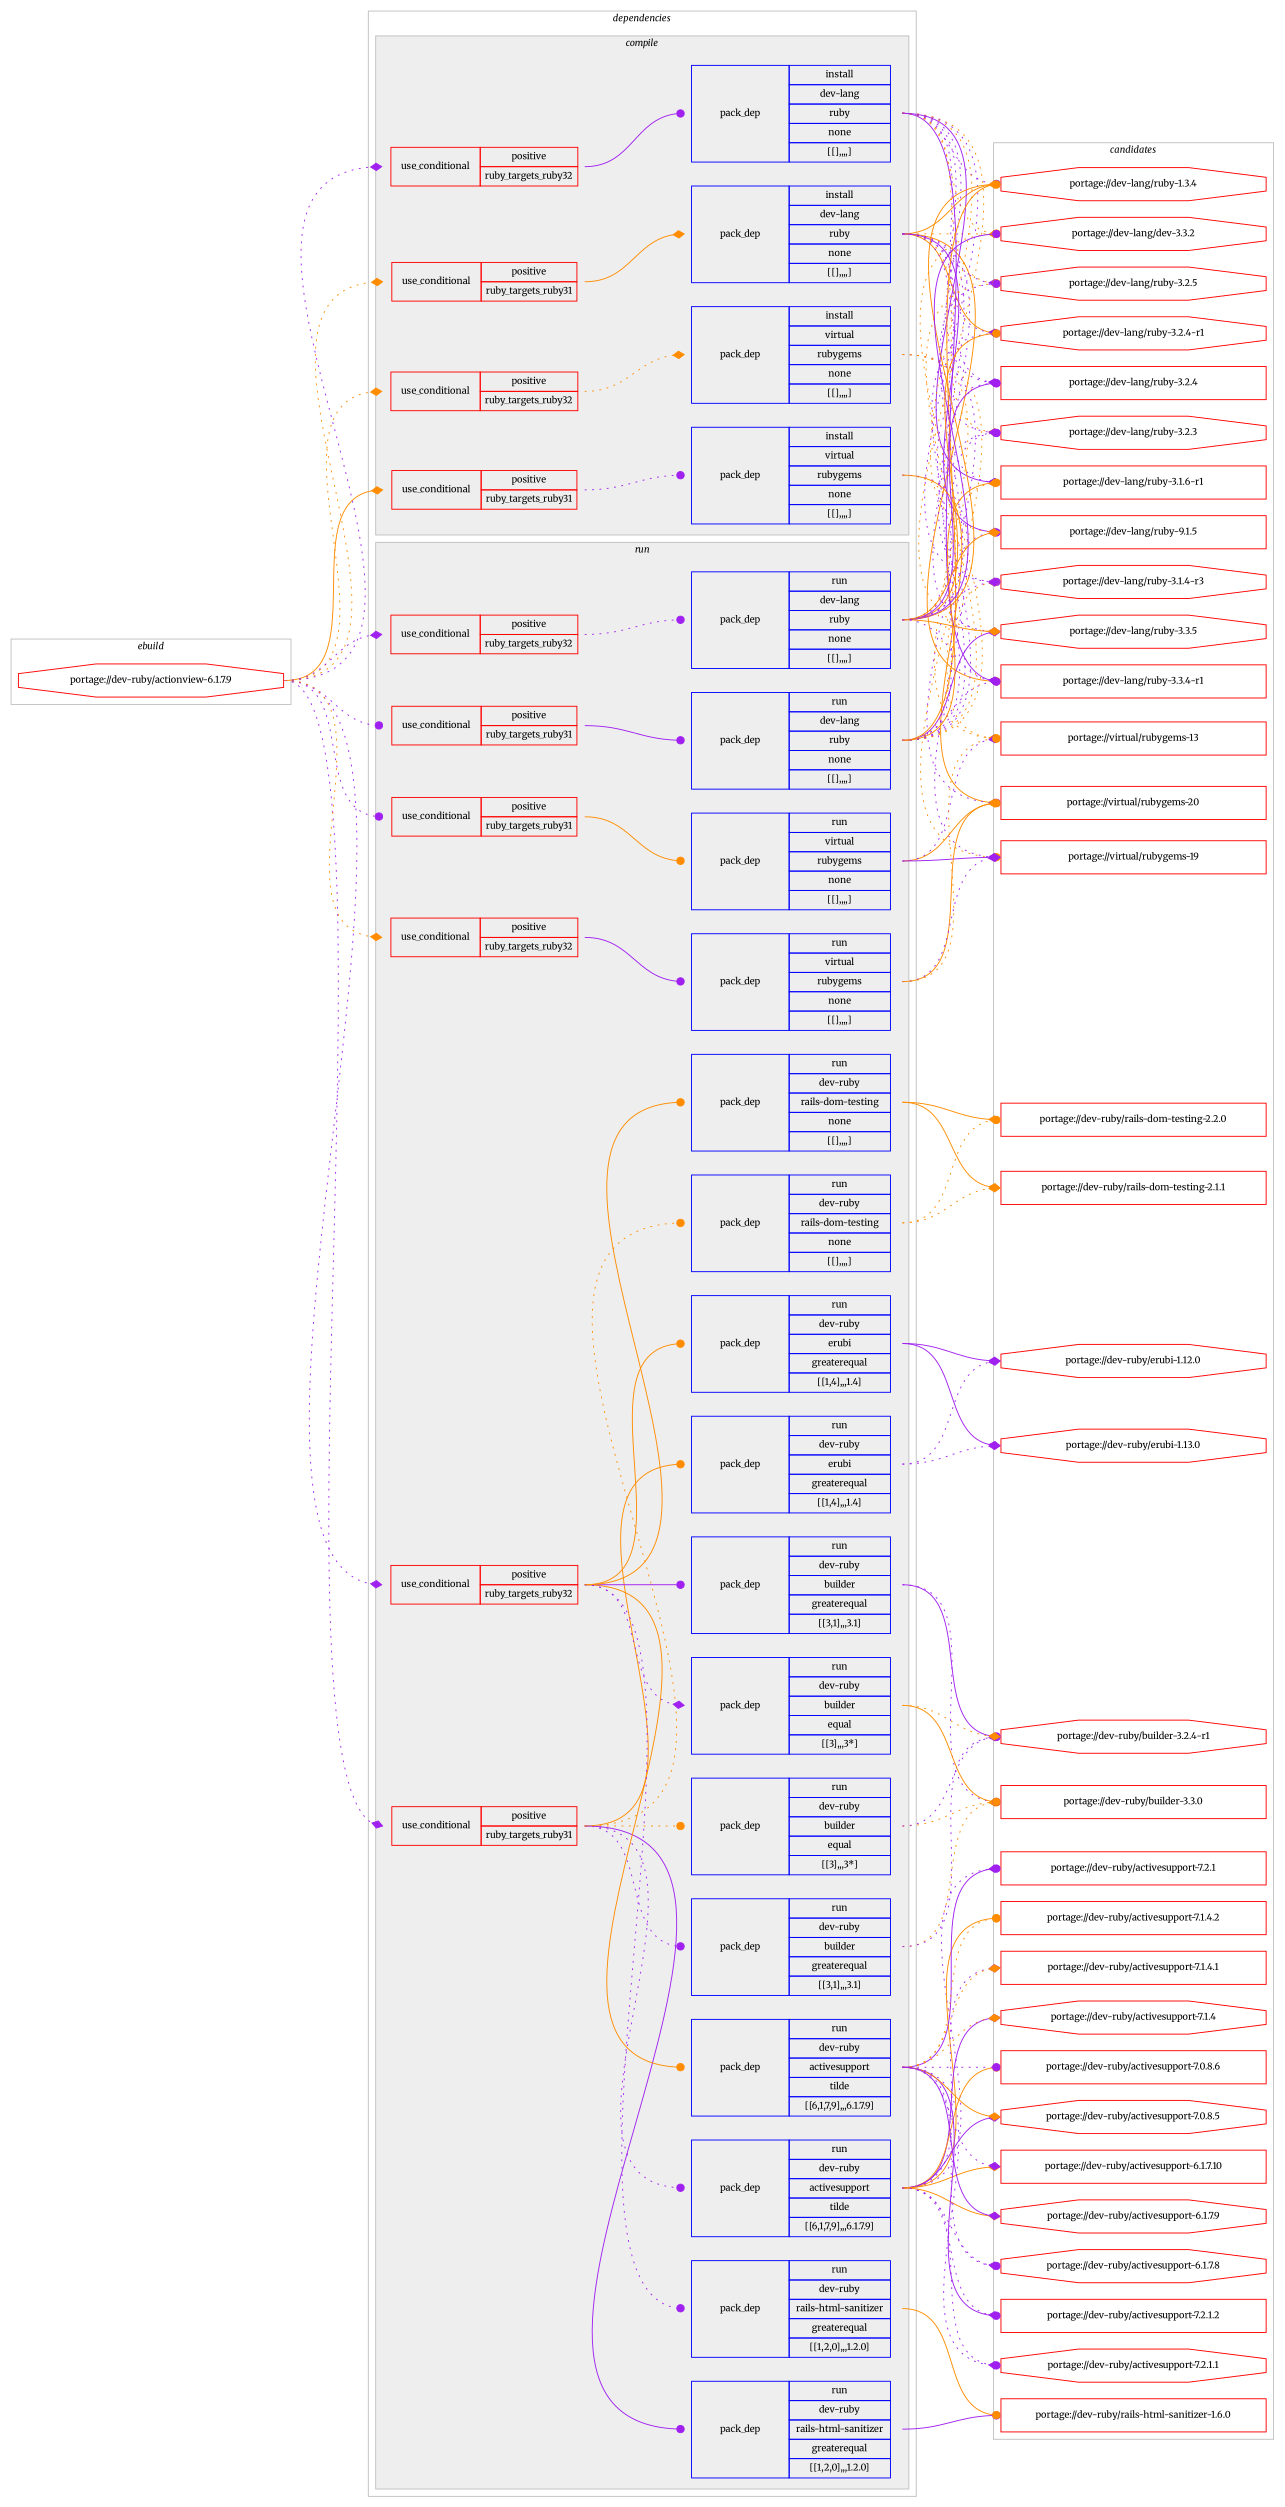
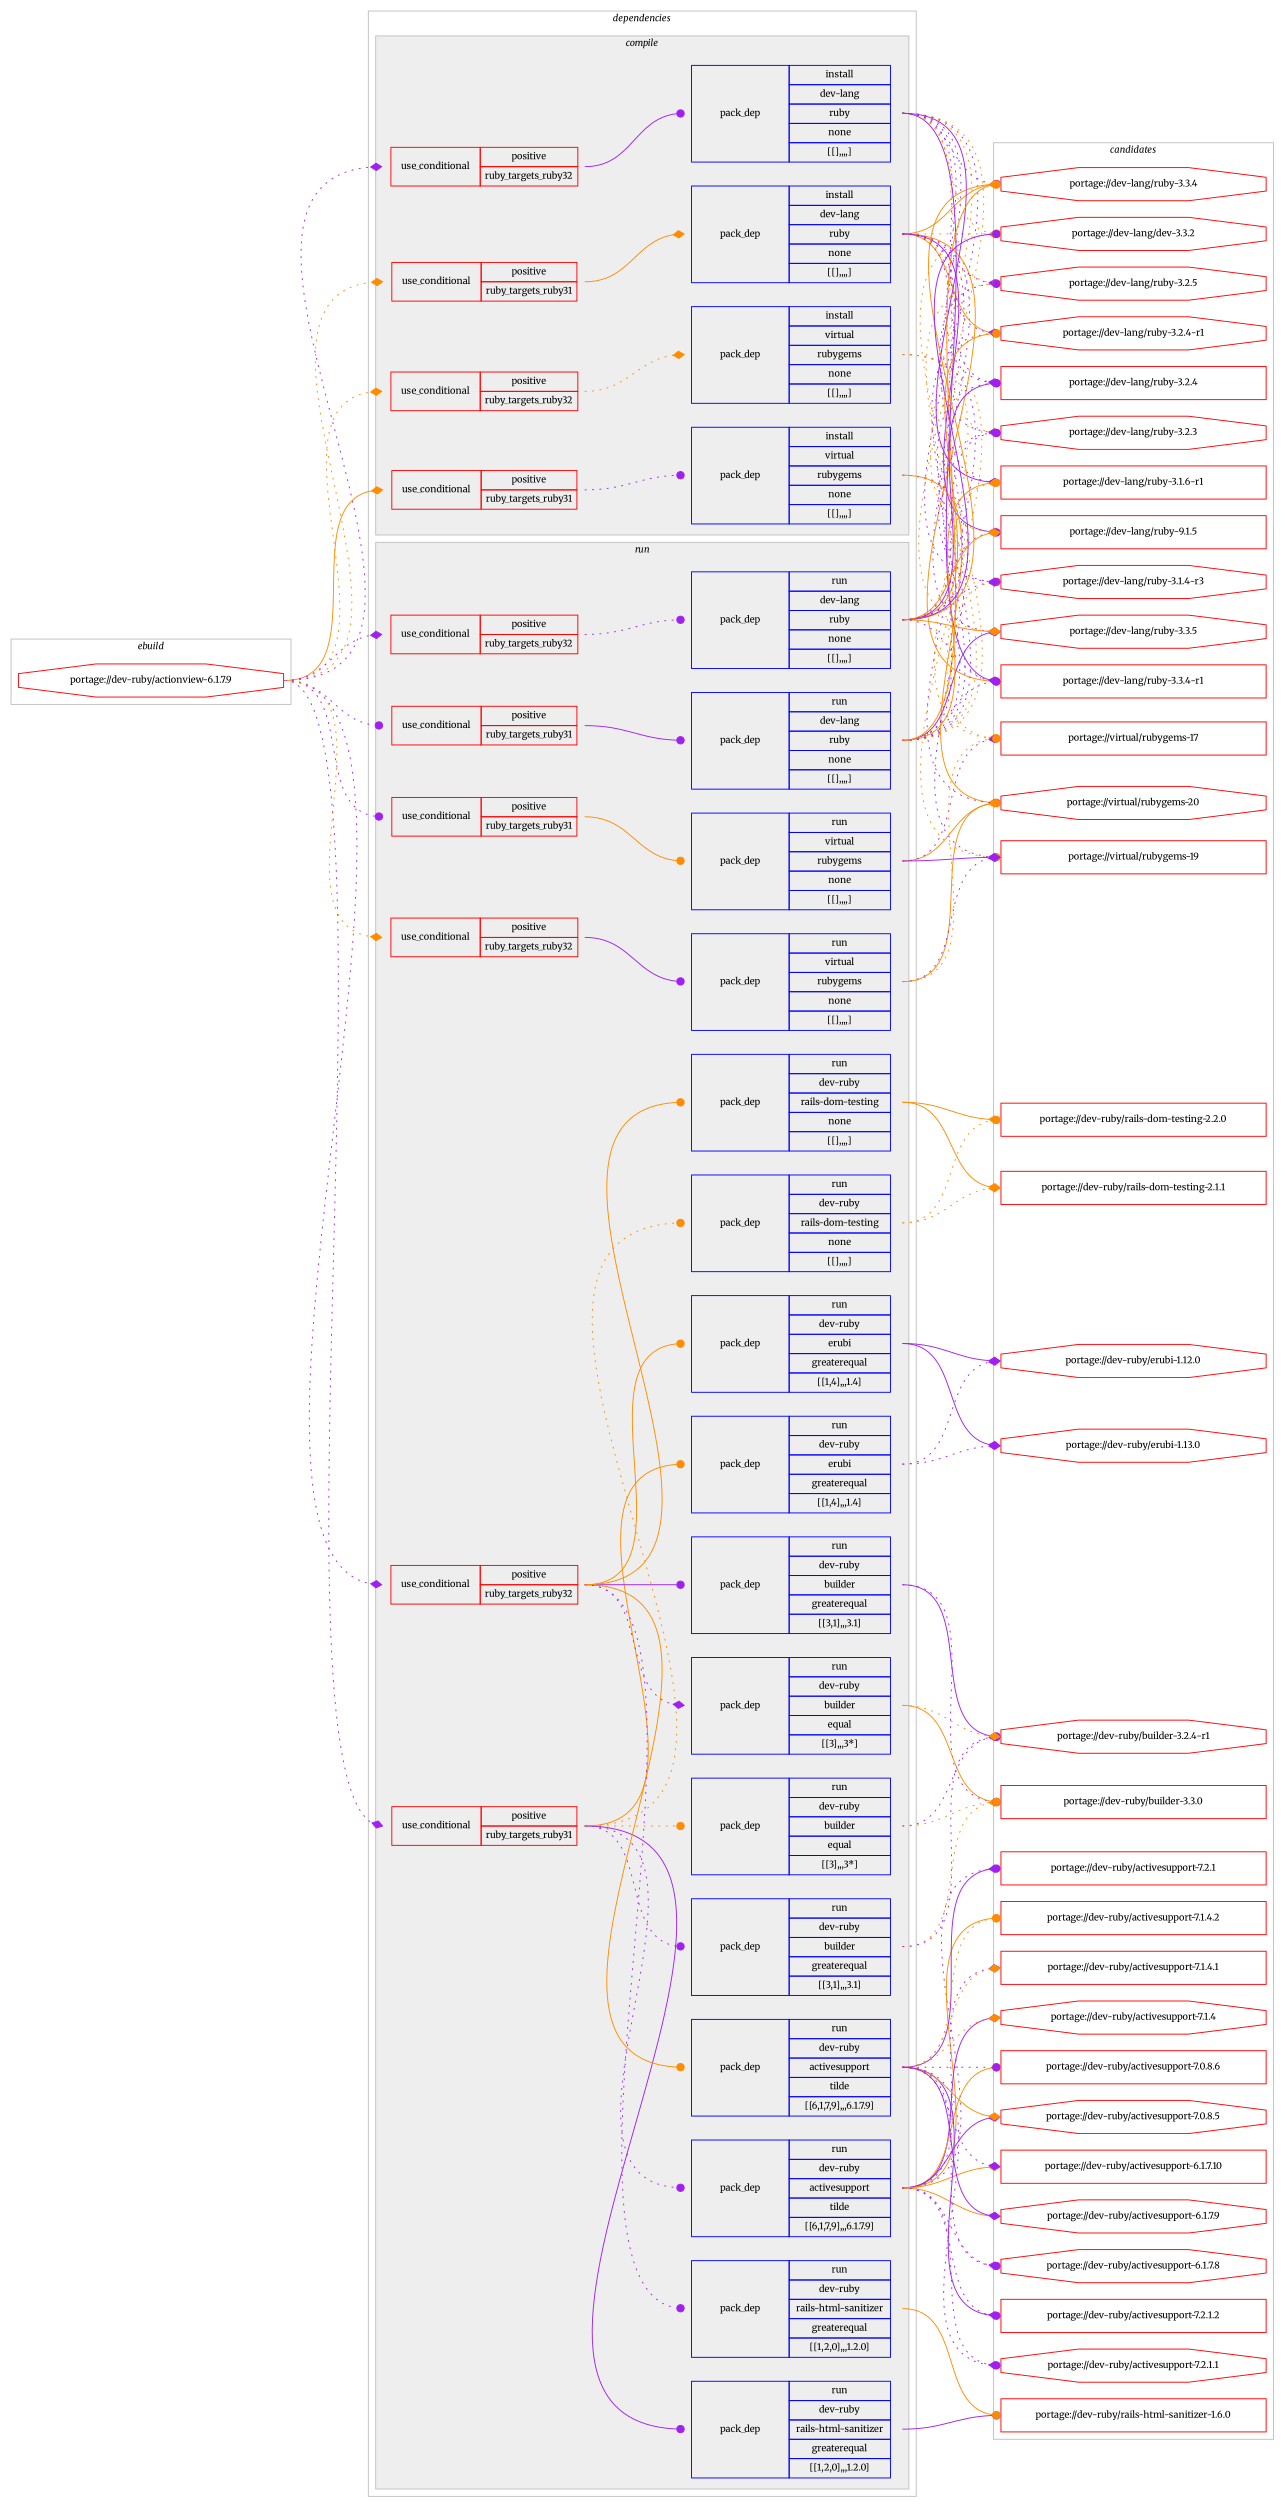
(1134, 184) -> (1134, 184)
(1134, 739) -> (1134, 739)
(1134, 803) -> (1134, 803)
